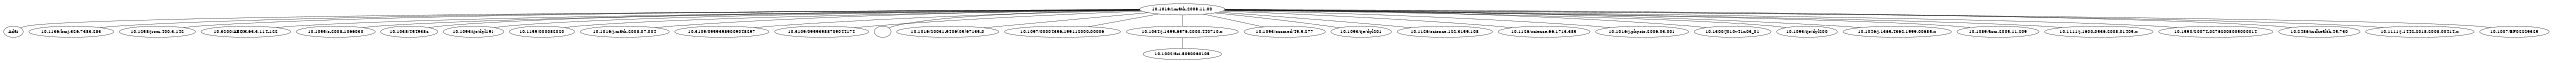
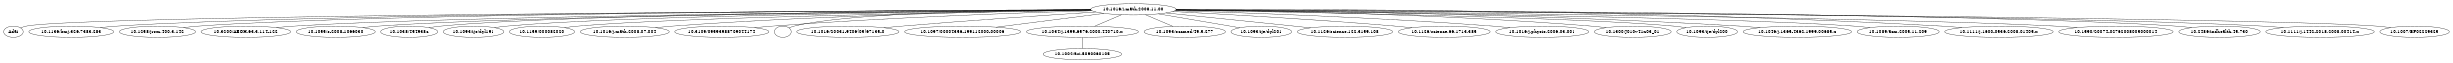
(722, 32) -> none
